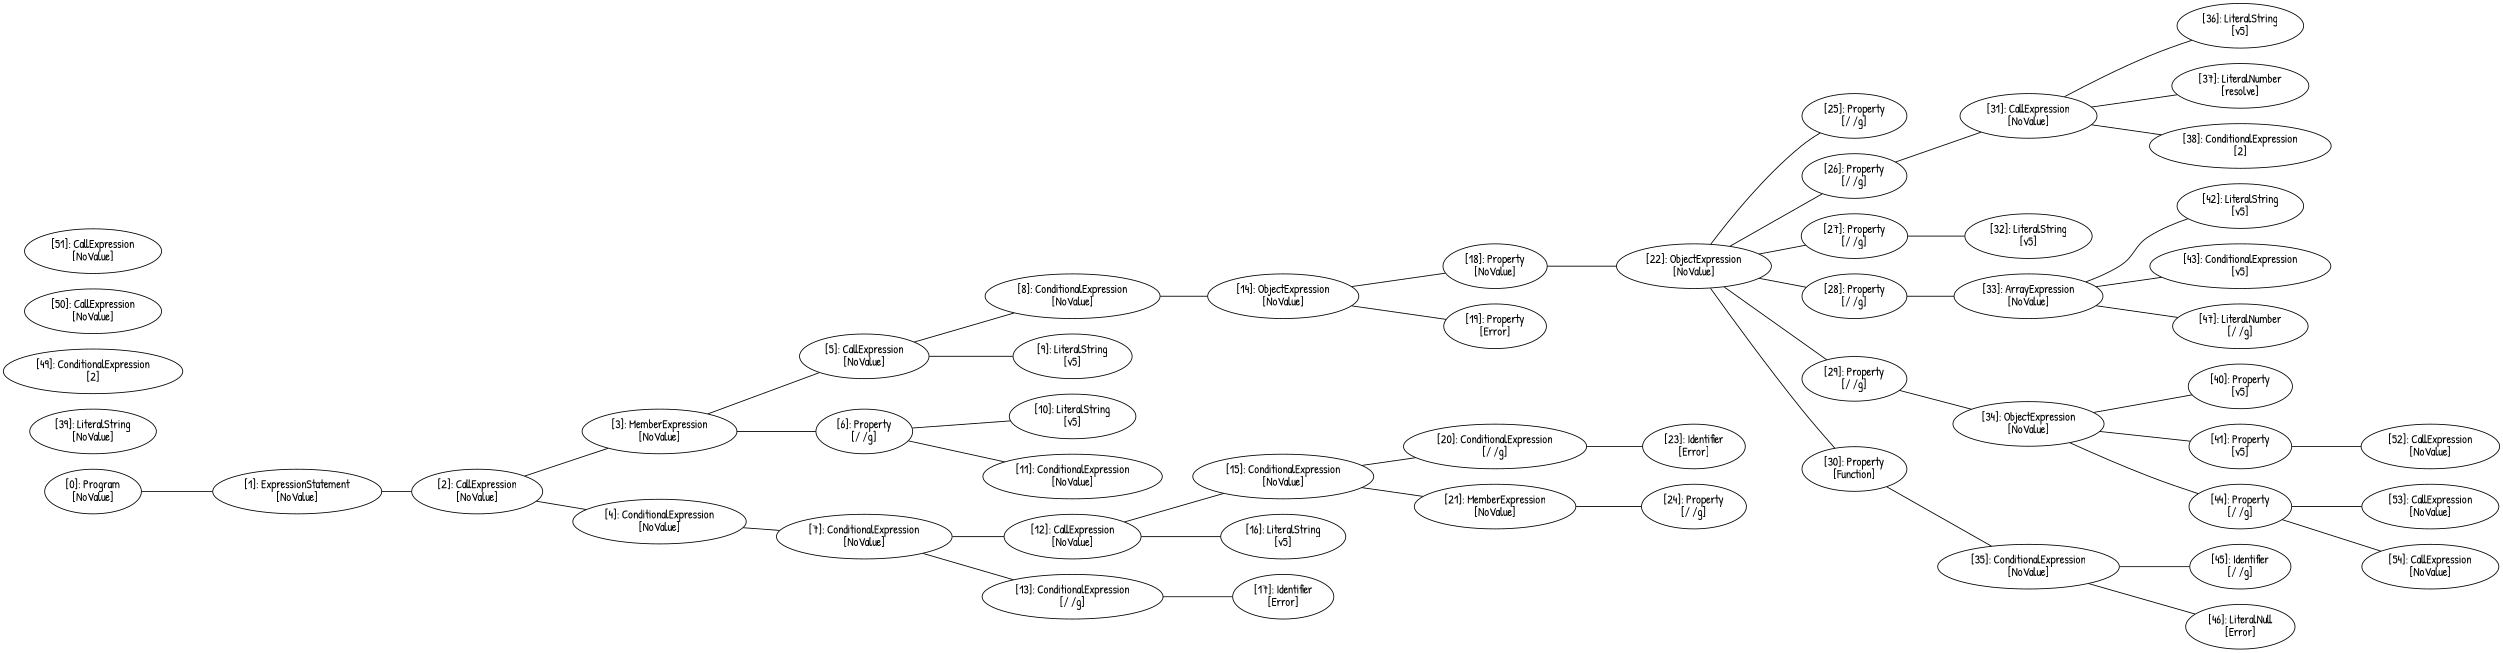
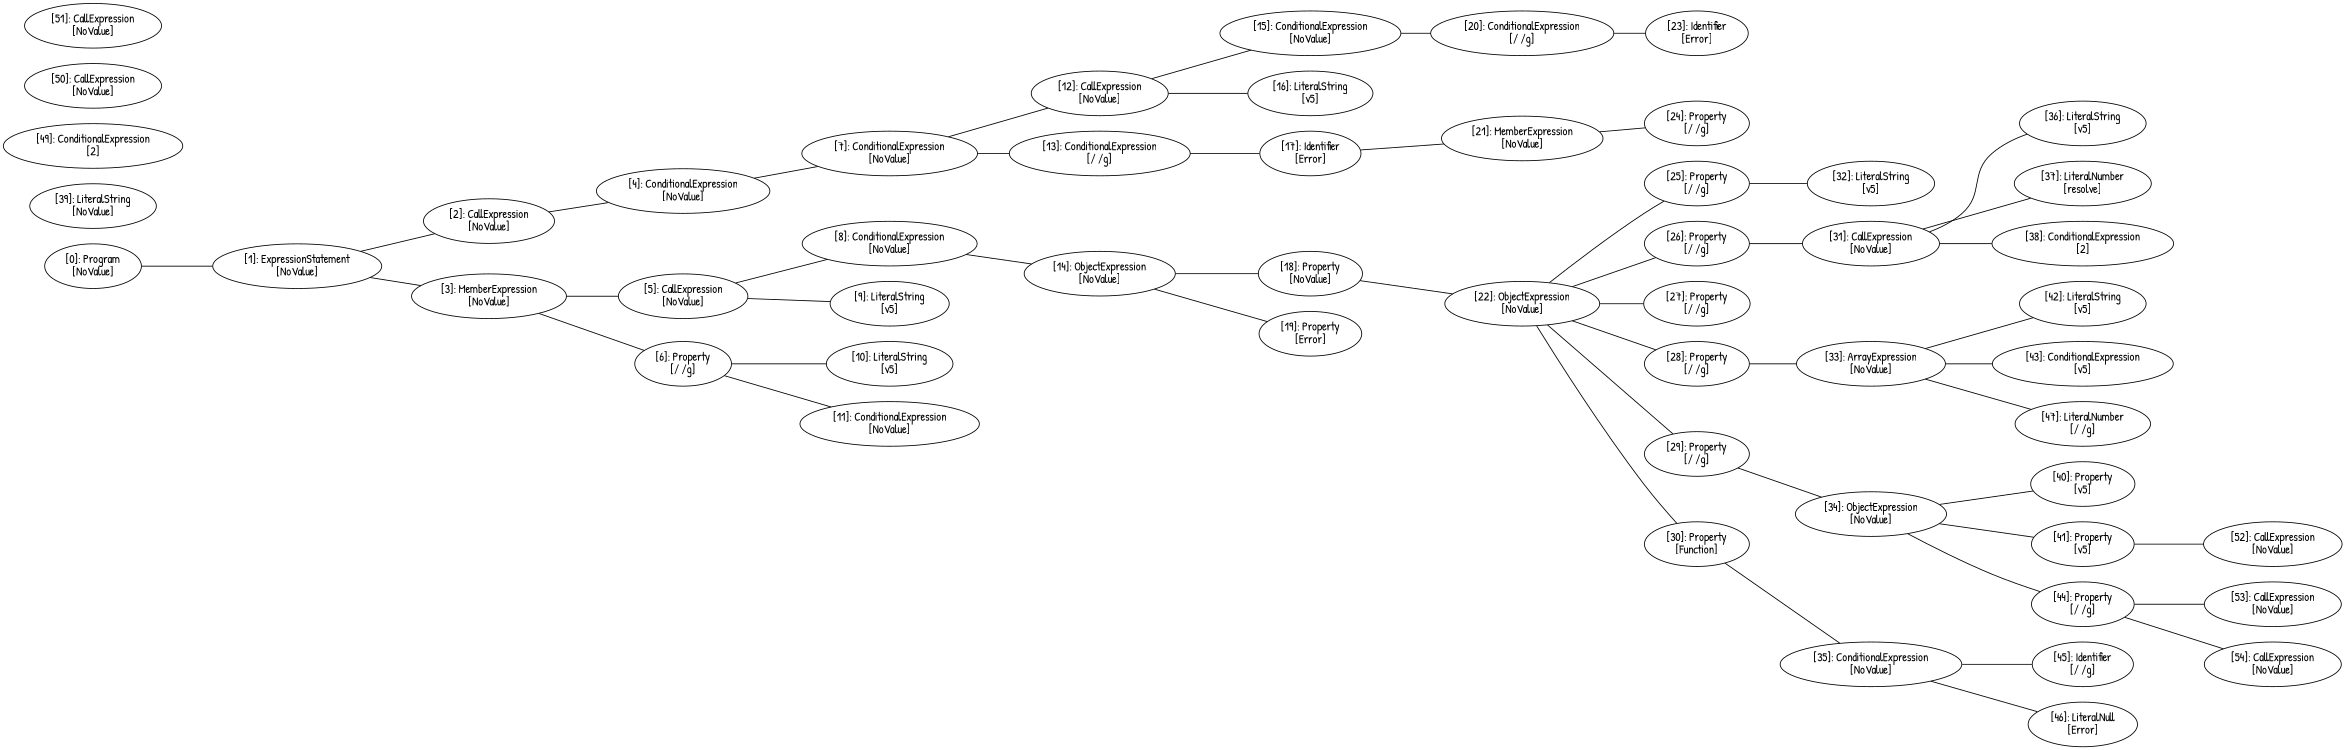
(1936, 236) -> (1778, 184)
(566, 462) -> (395, 282)
(1392, 492) -> (1402, 147)
